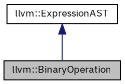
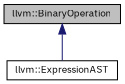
(62, 47) -> (62, 47)
